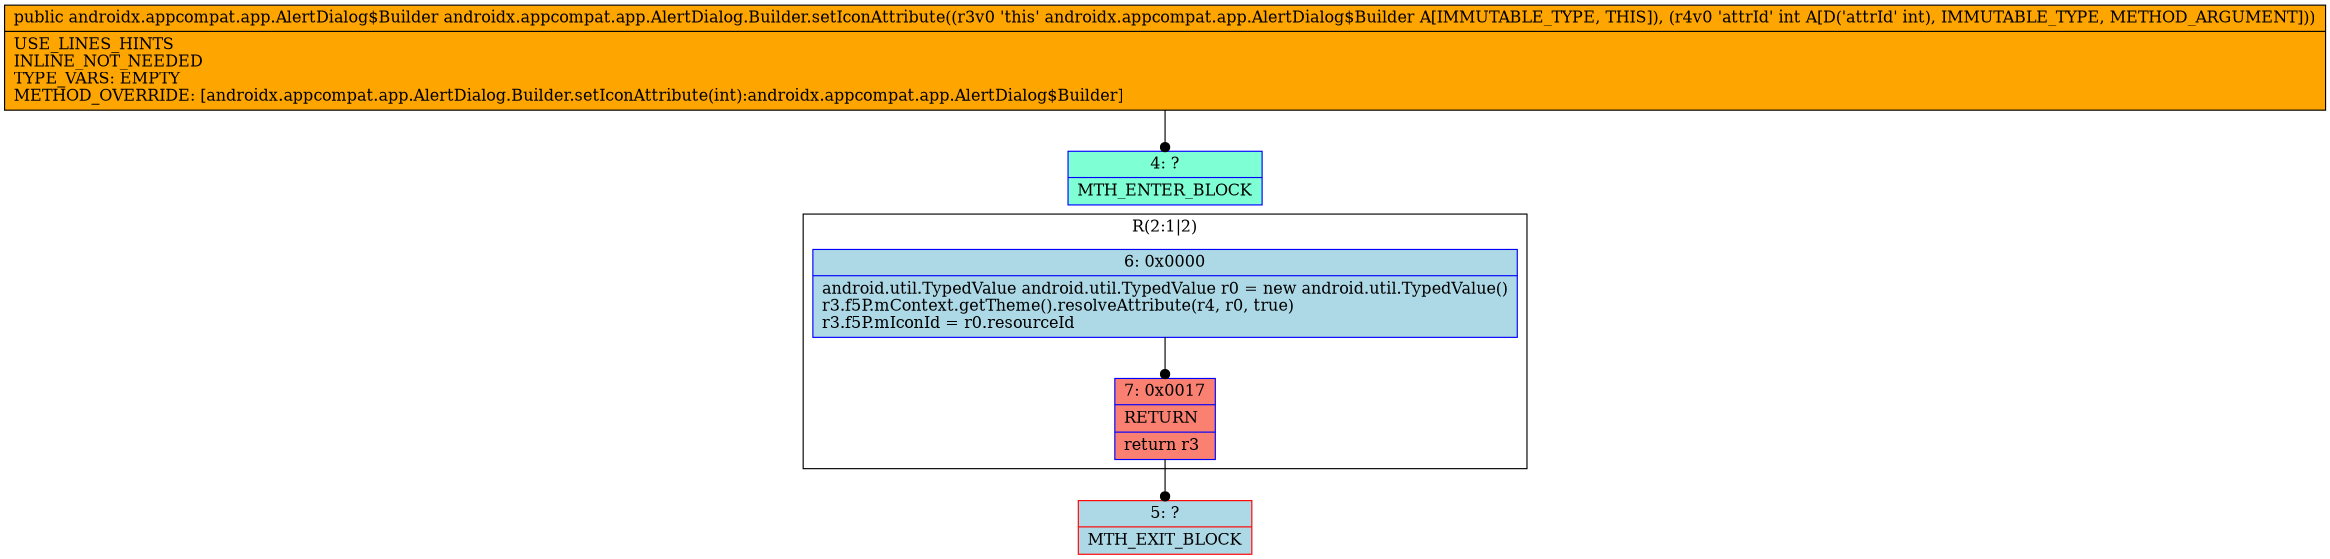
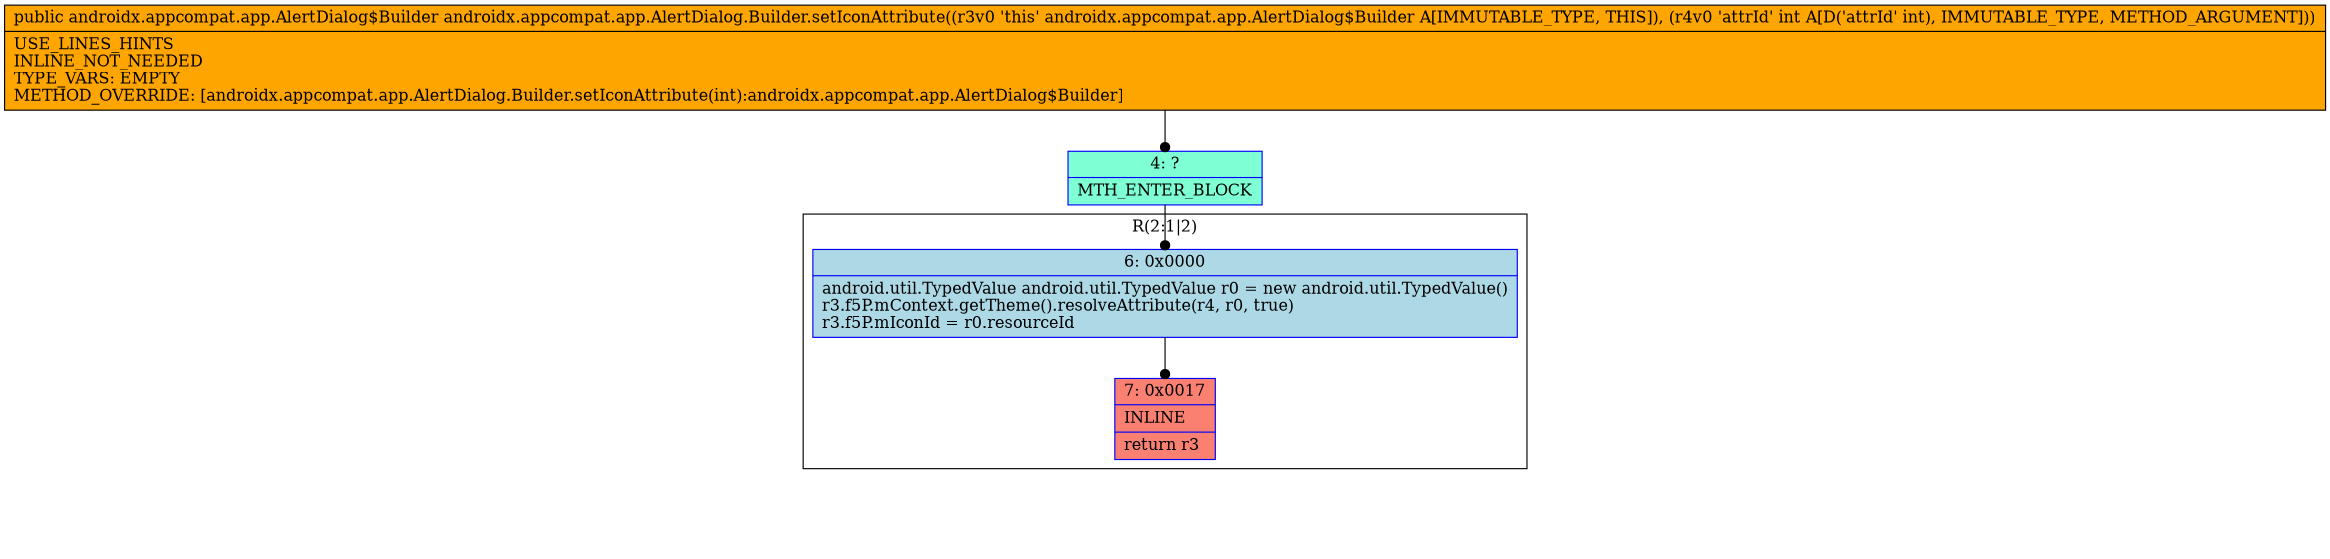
none -> (1165, 223)
(1161, 418) -> (1155, 418)
(1165, 527) -> none
